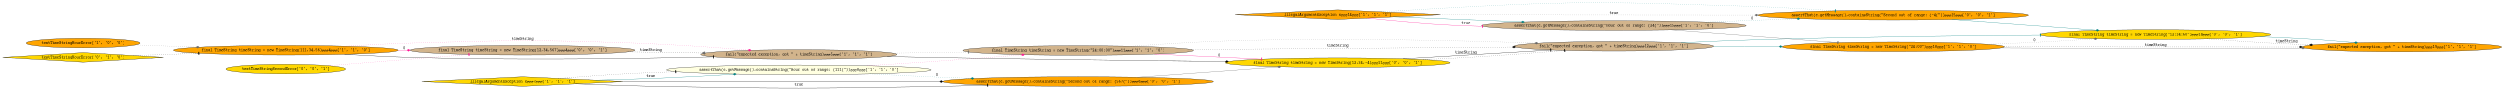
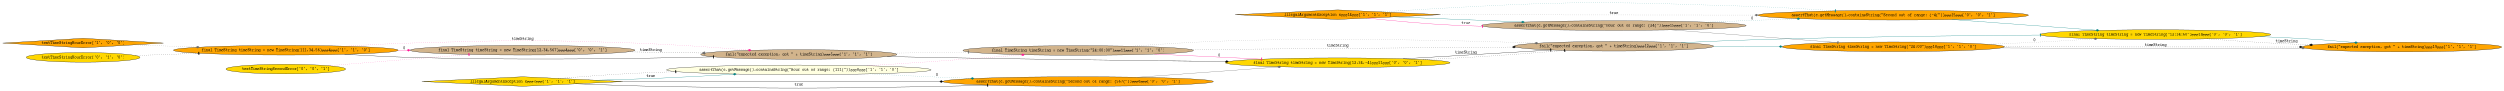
(83, 43) -> (83, 43)
(83, 57) -> (83, 57)
